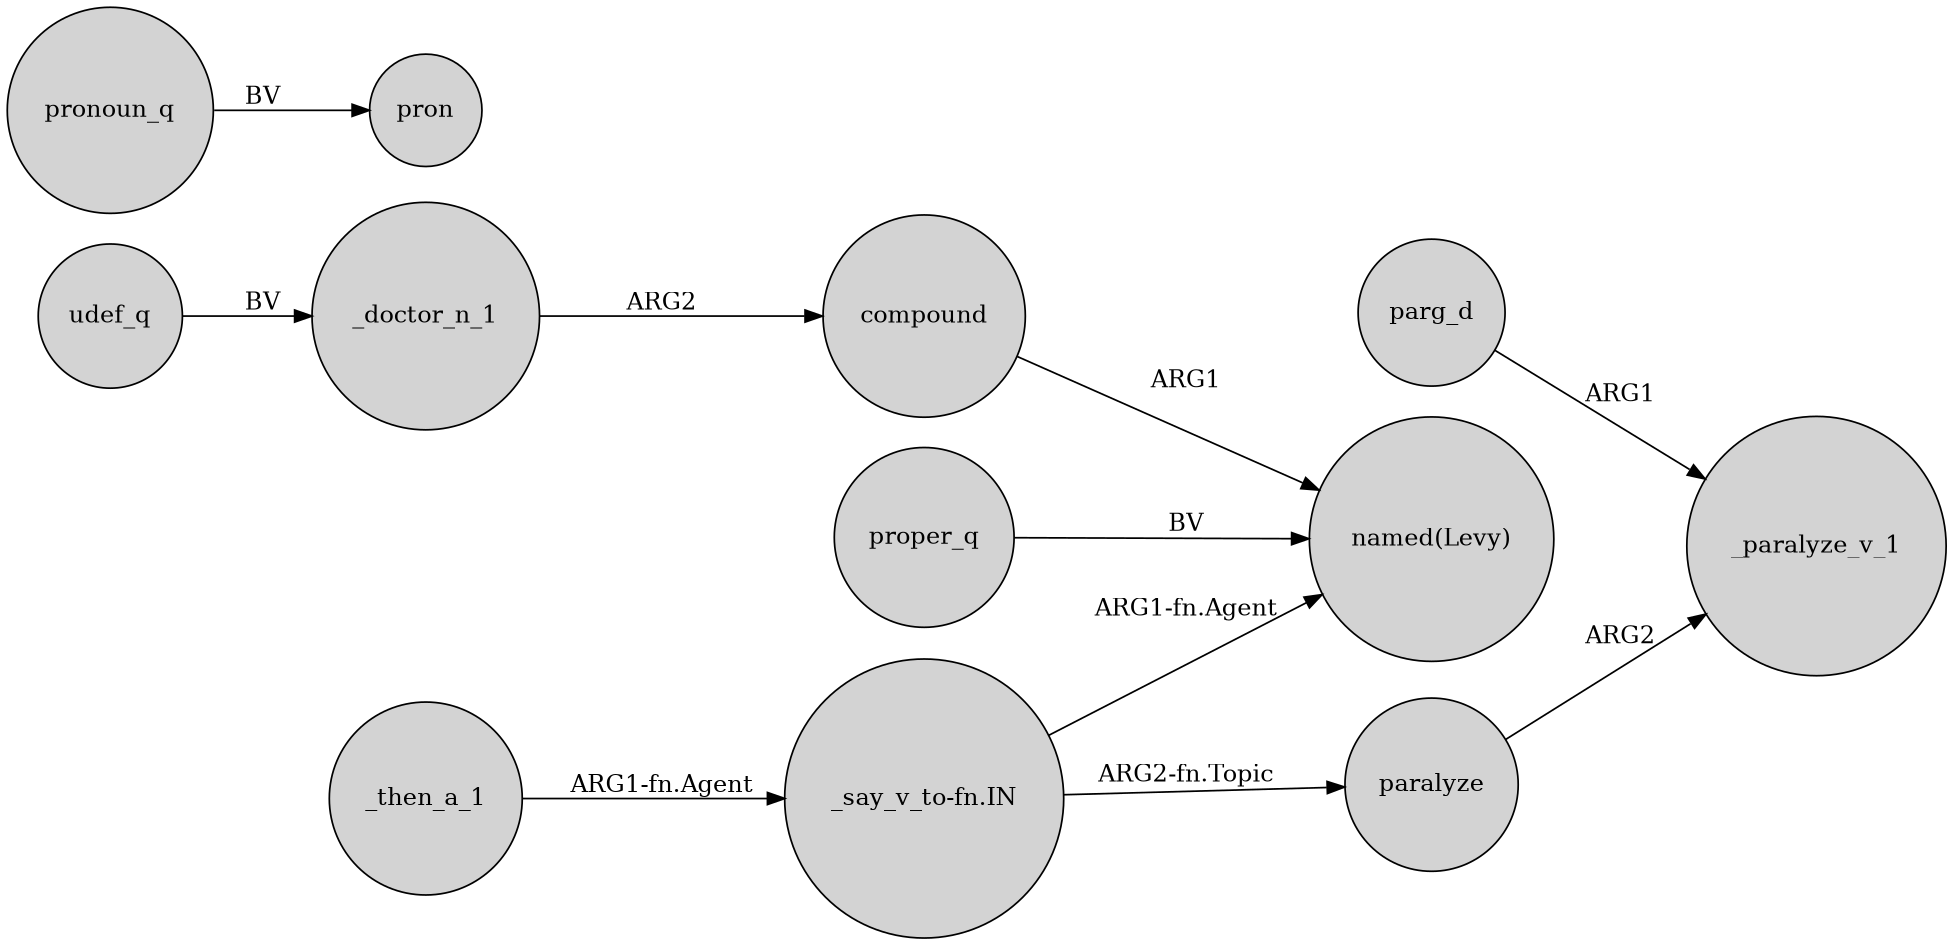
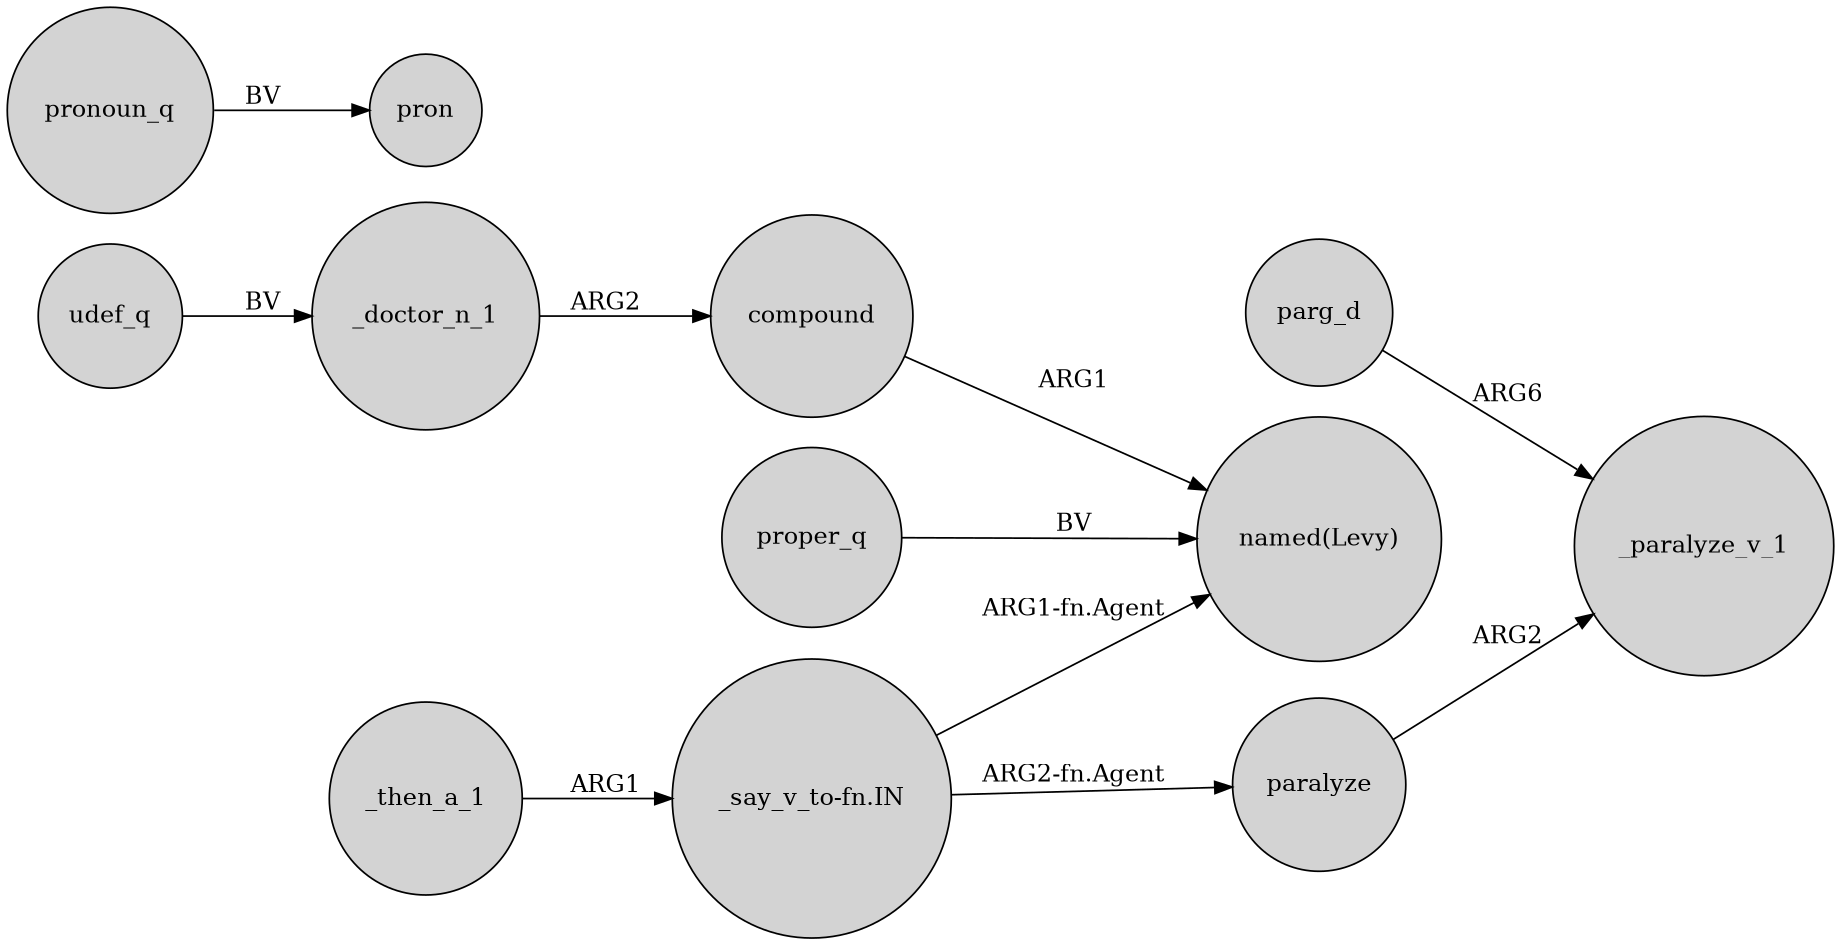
(1621, 395) -> (1508, 395)
(1186, 775) -> (1074, 775)
(662, 786) -> (606, 786)
